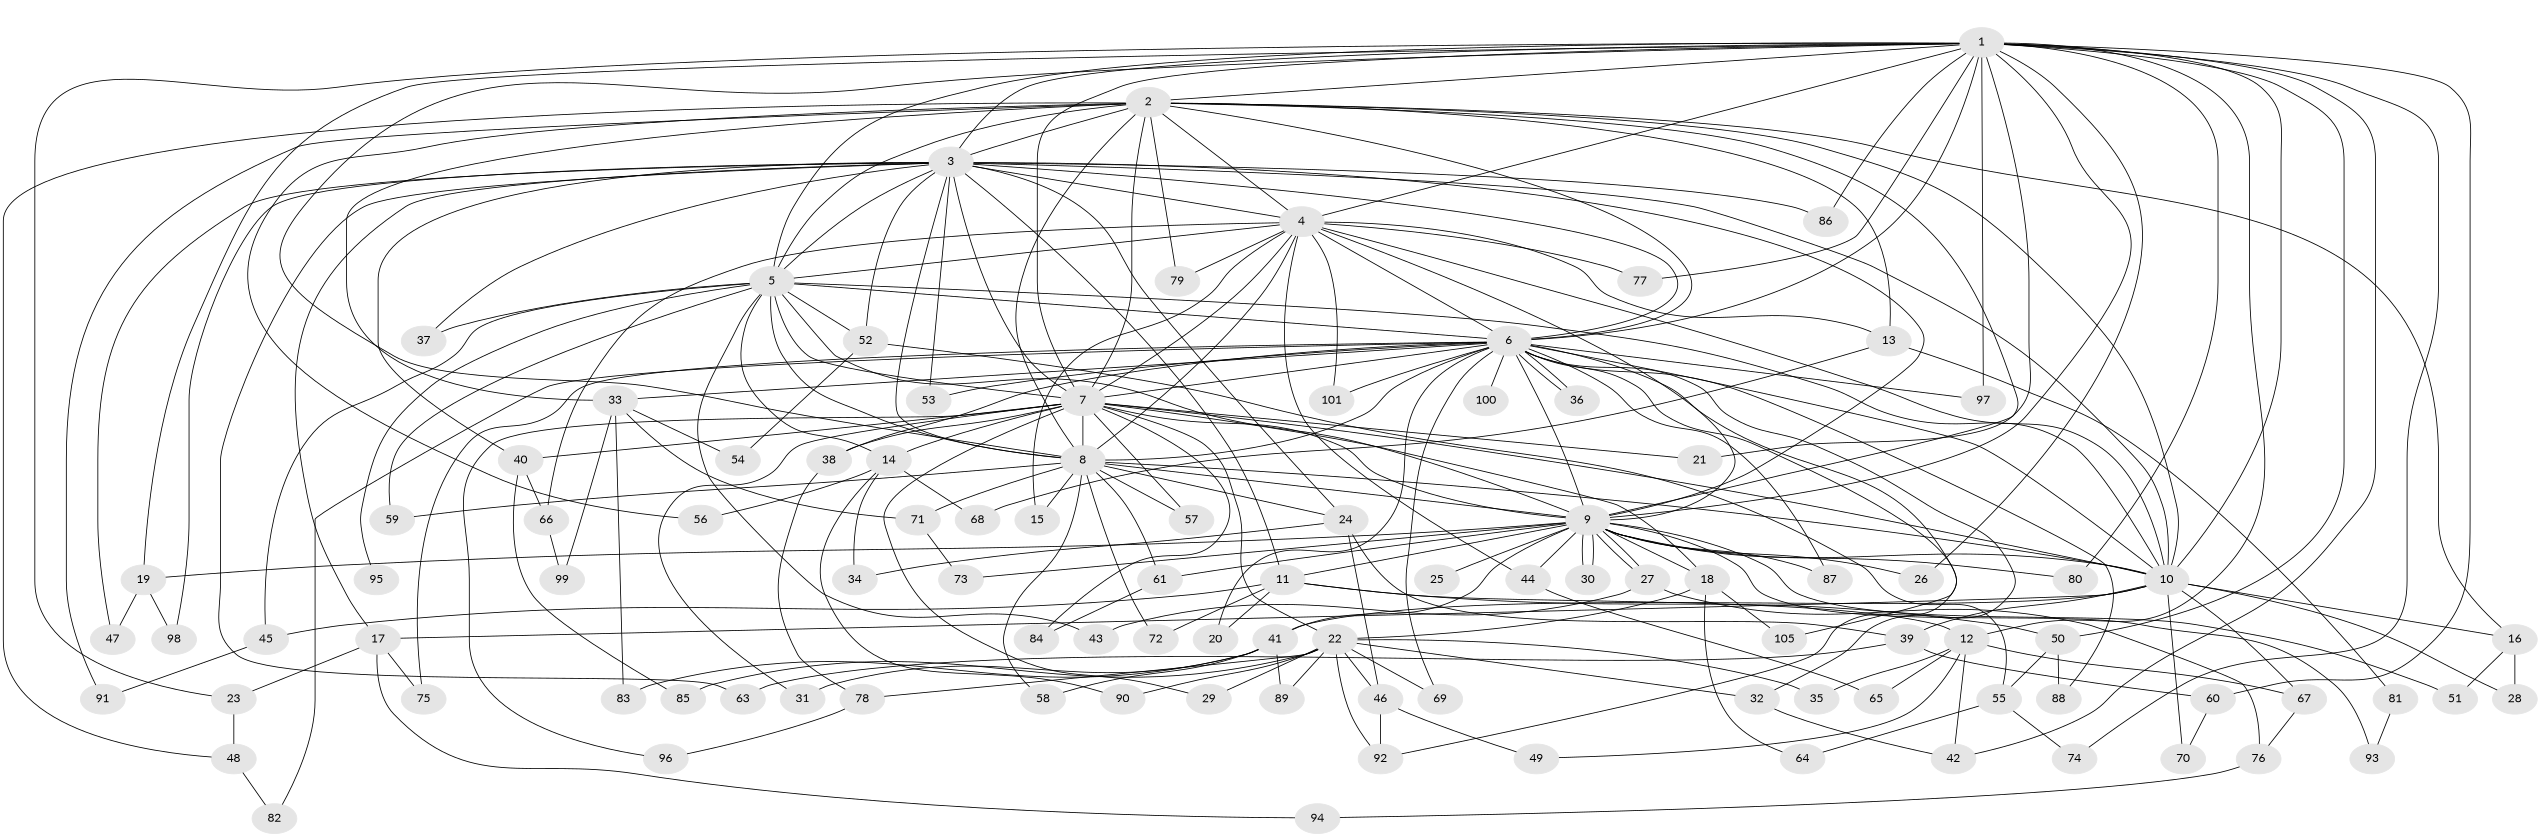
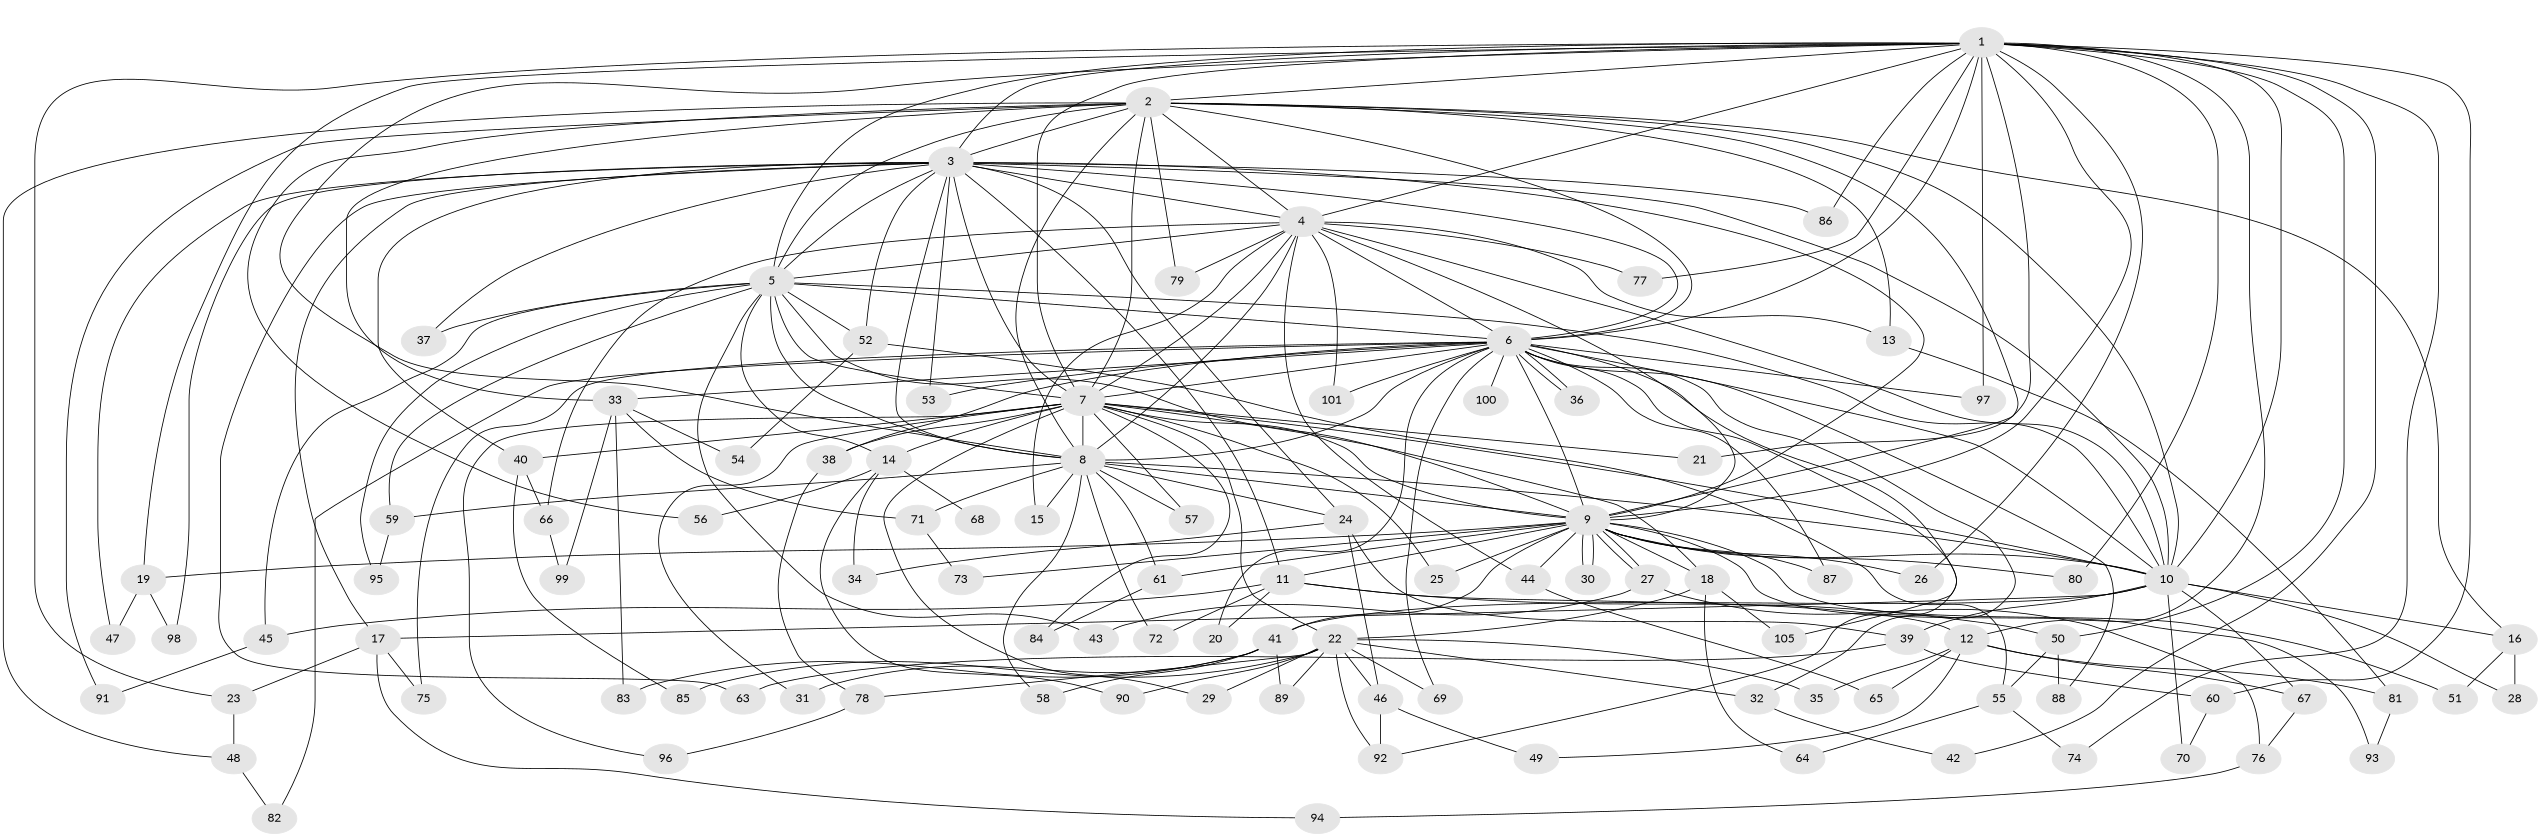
(1500, 434) -> none
none -> (1274, 455)
none -> (384, 550)
(1960, 699) -> (2181, 669)
